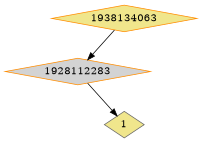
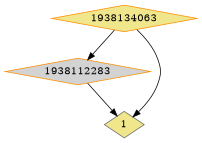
none -> (160, 70)
(78, 72) -> (78, 72)
